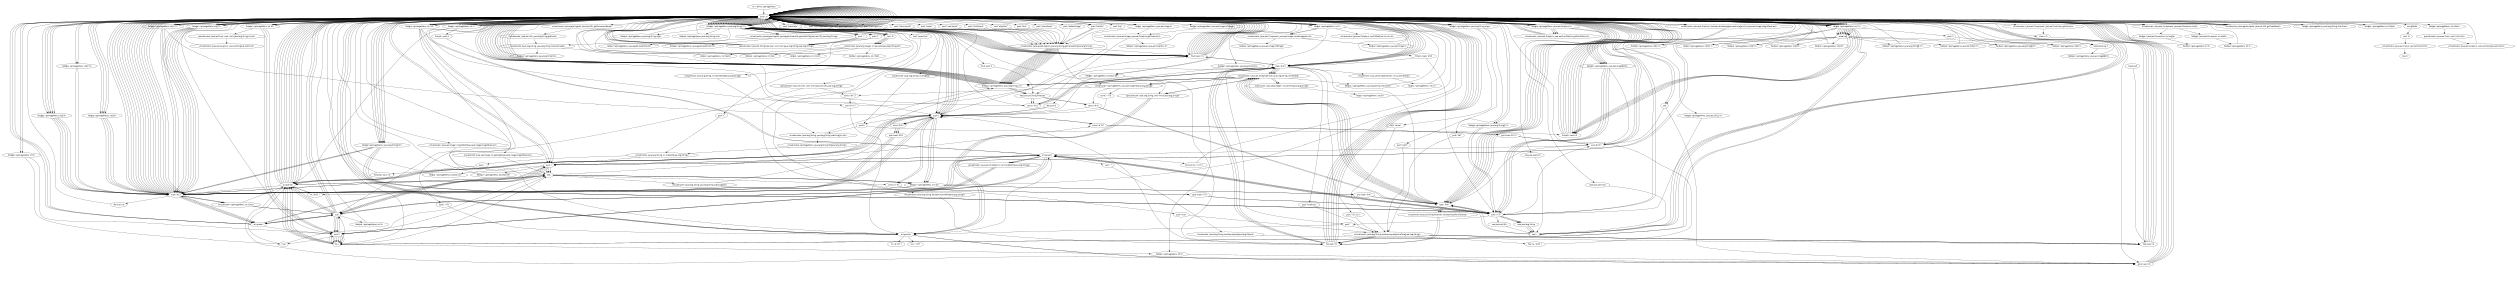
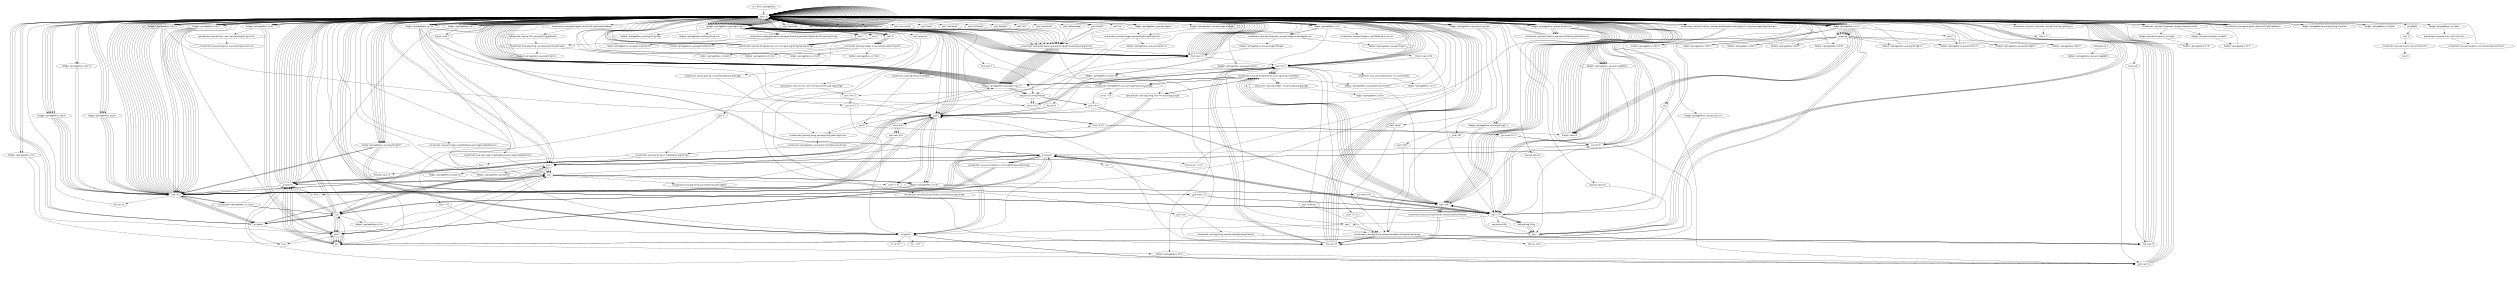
(1432, 19) -> (1468, 19)
(2024, 41) -> (1954, 41)
(1241, 60) -> (1227, 52)
none -> (1334, 102)
